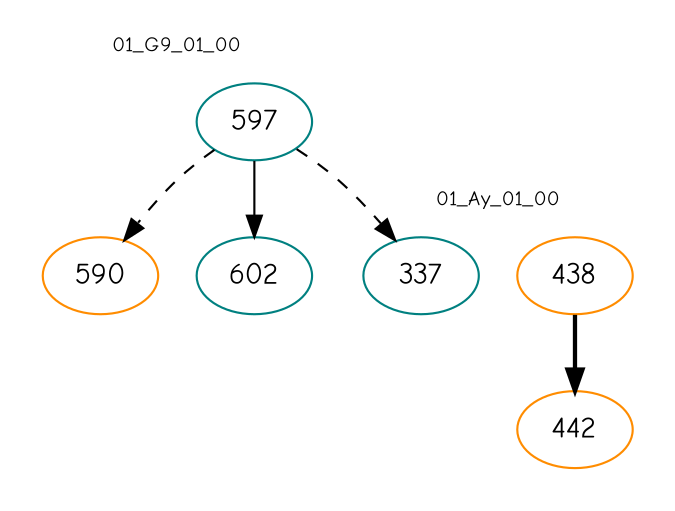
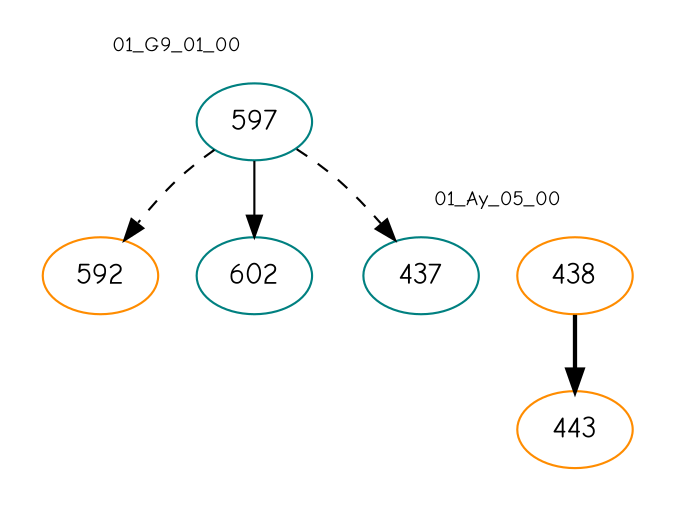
(498, 200) -> (498, 200)
(100, 276) -> (100, 276)
(421, 276) -> (421, 276)
(575, 430) -> (575, 430)
